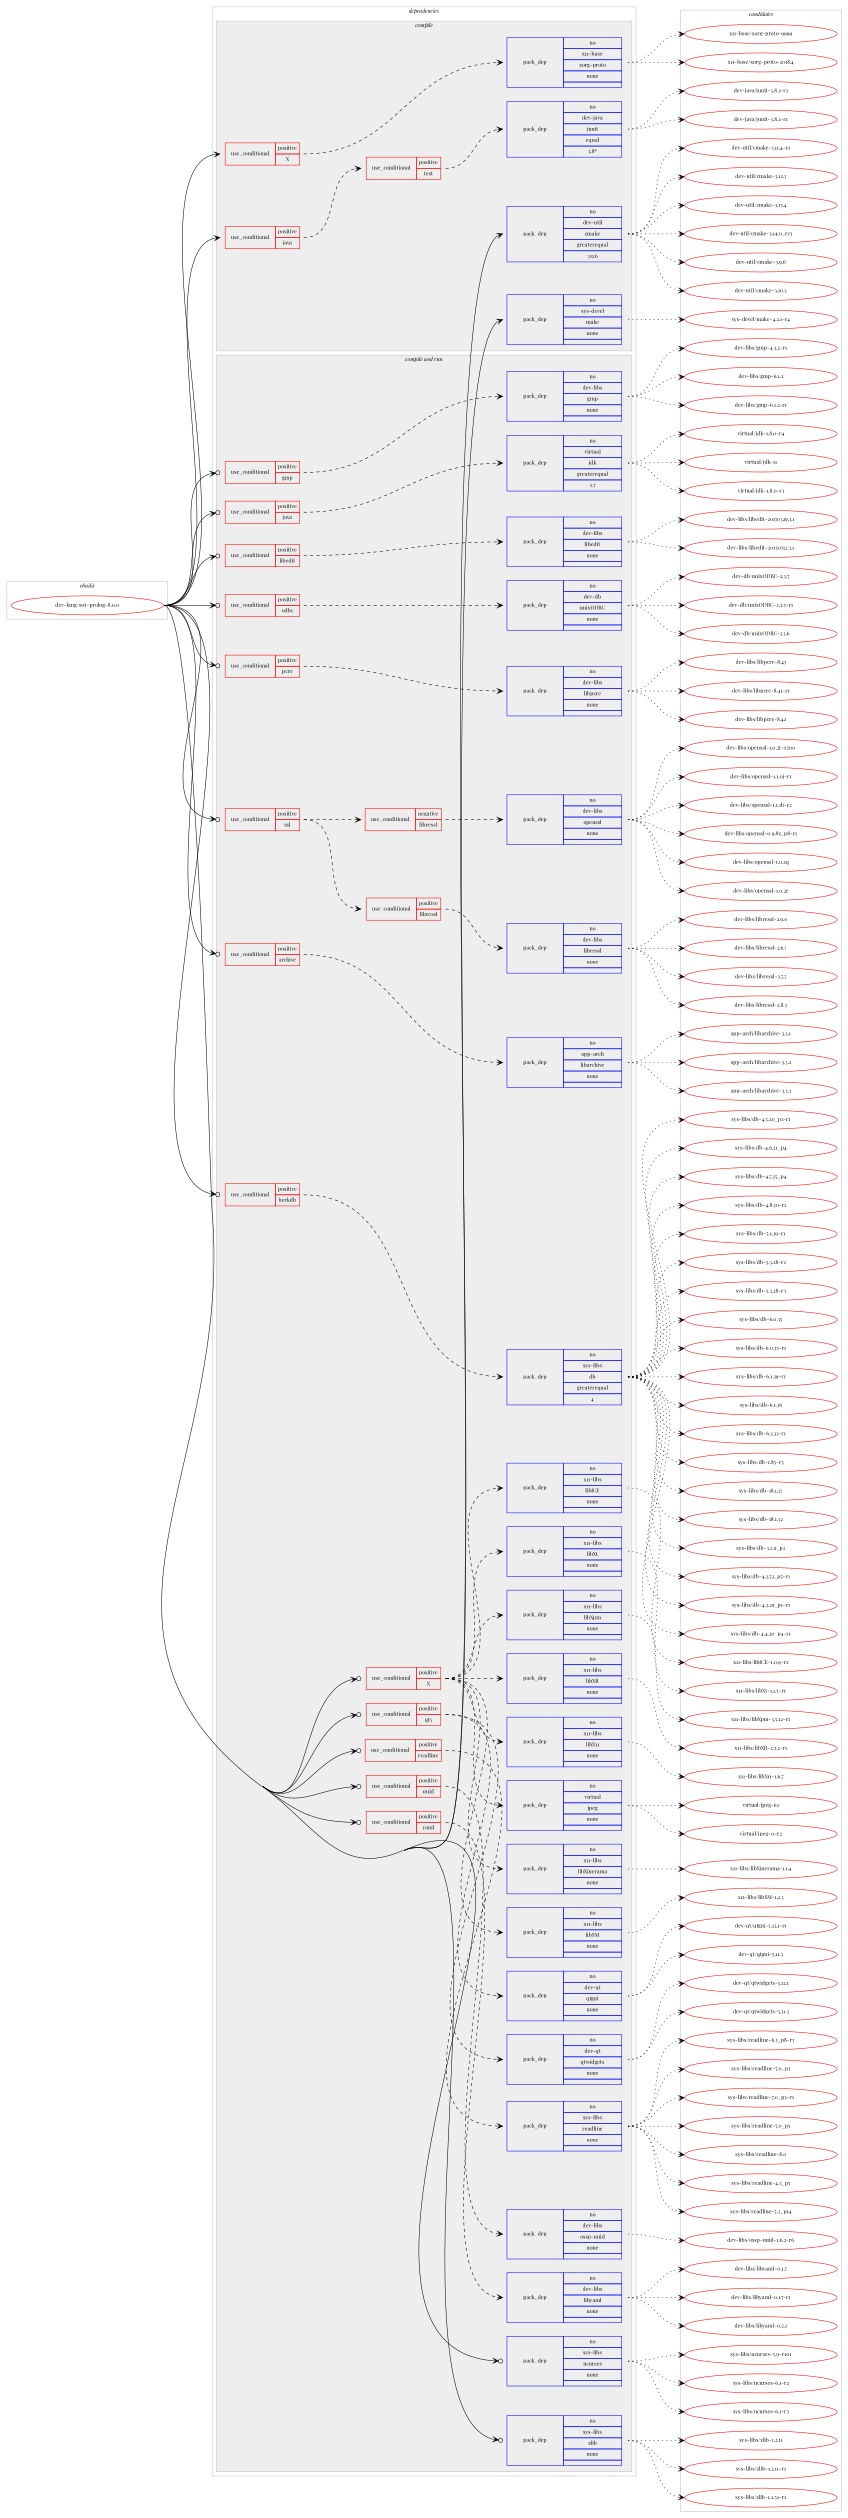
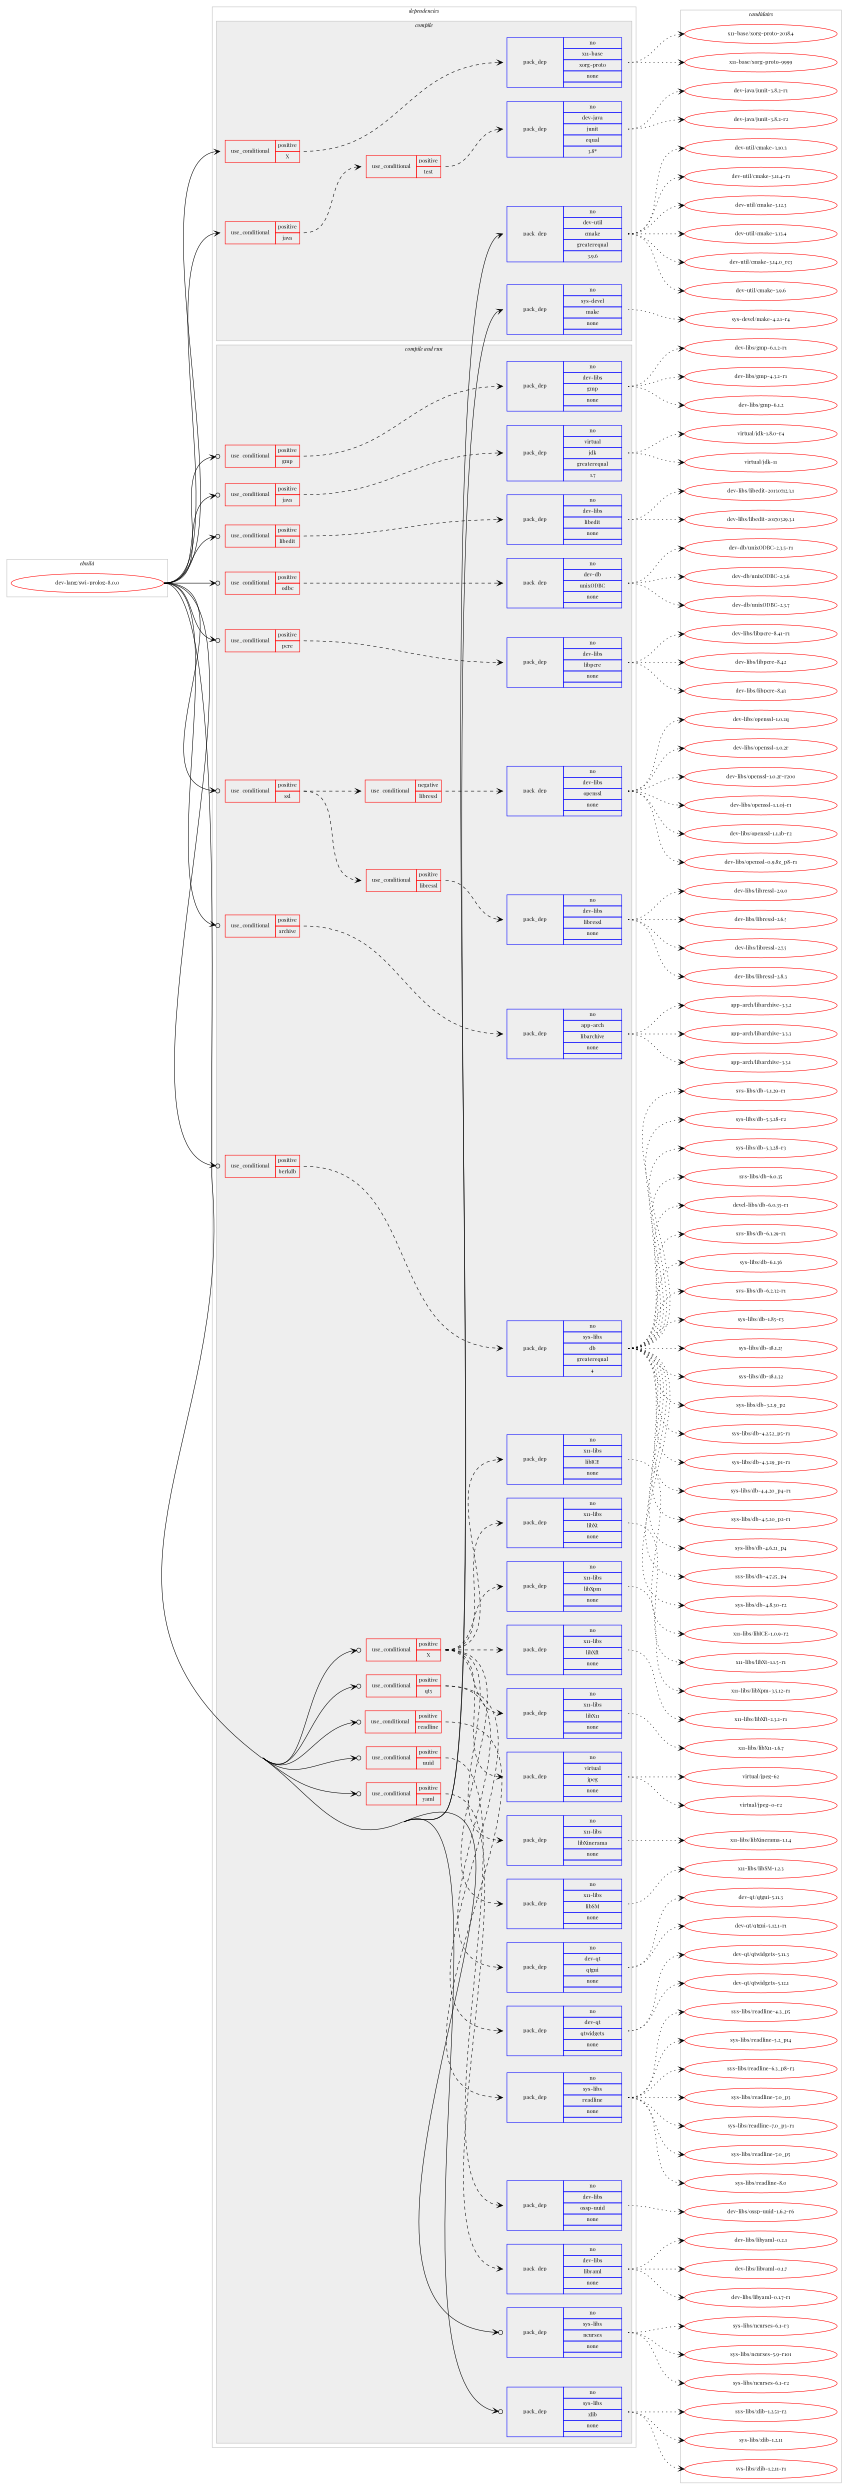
(761, 491) -> none
(761, 1348) -> (761, 1205)
